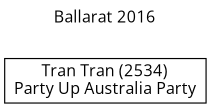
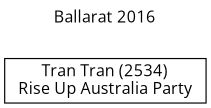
(105, 81) -> (105, 81)
